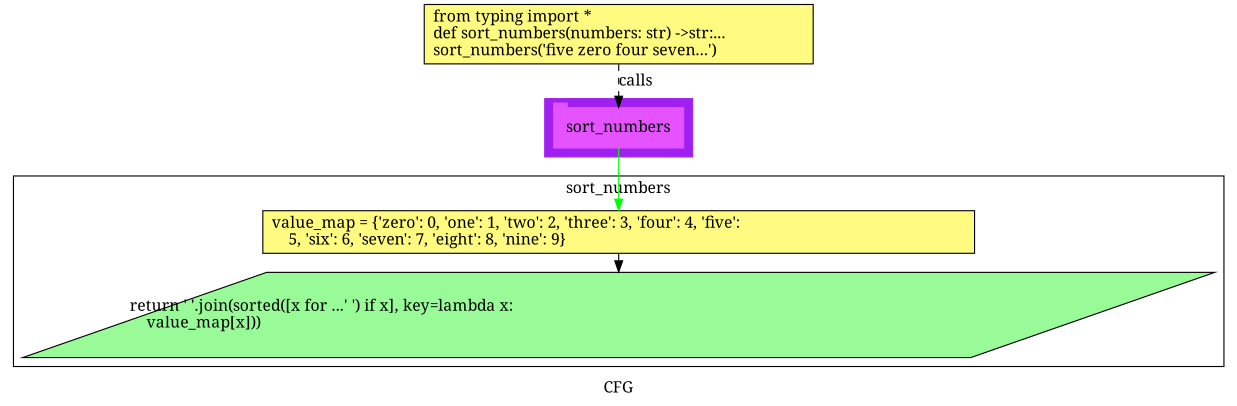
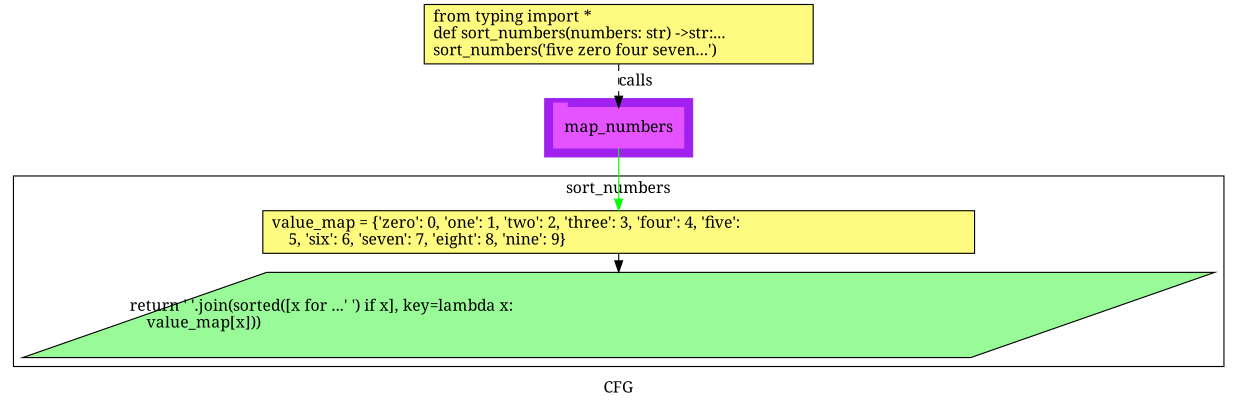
(619, 128) -> (619, 128)
